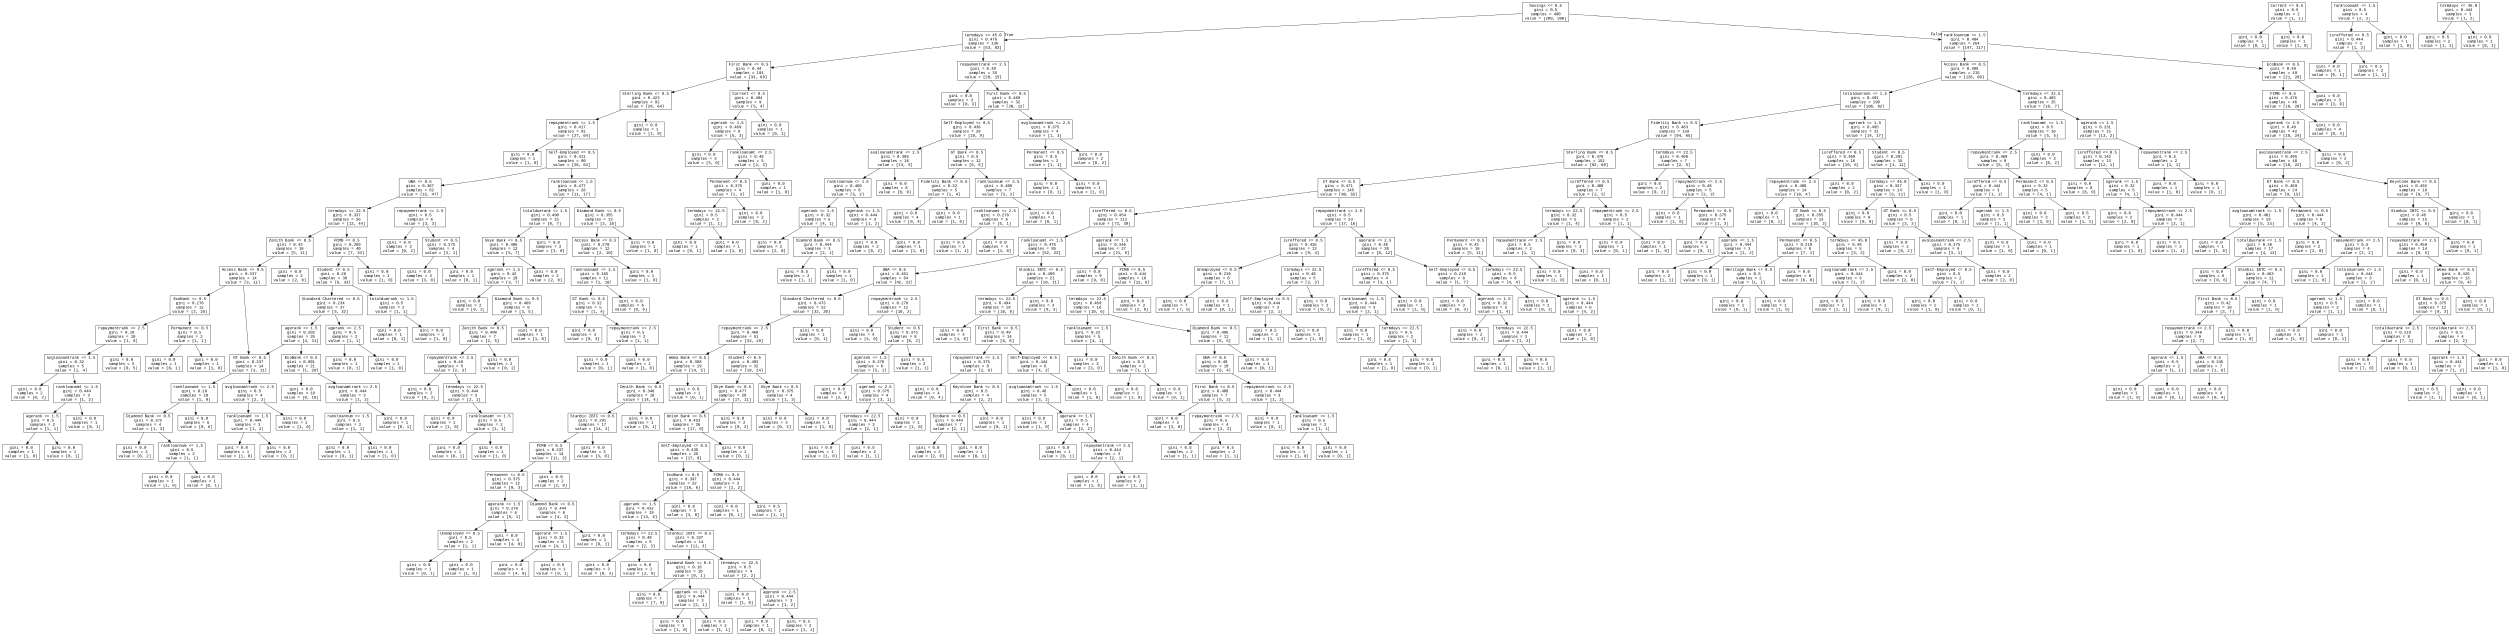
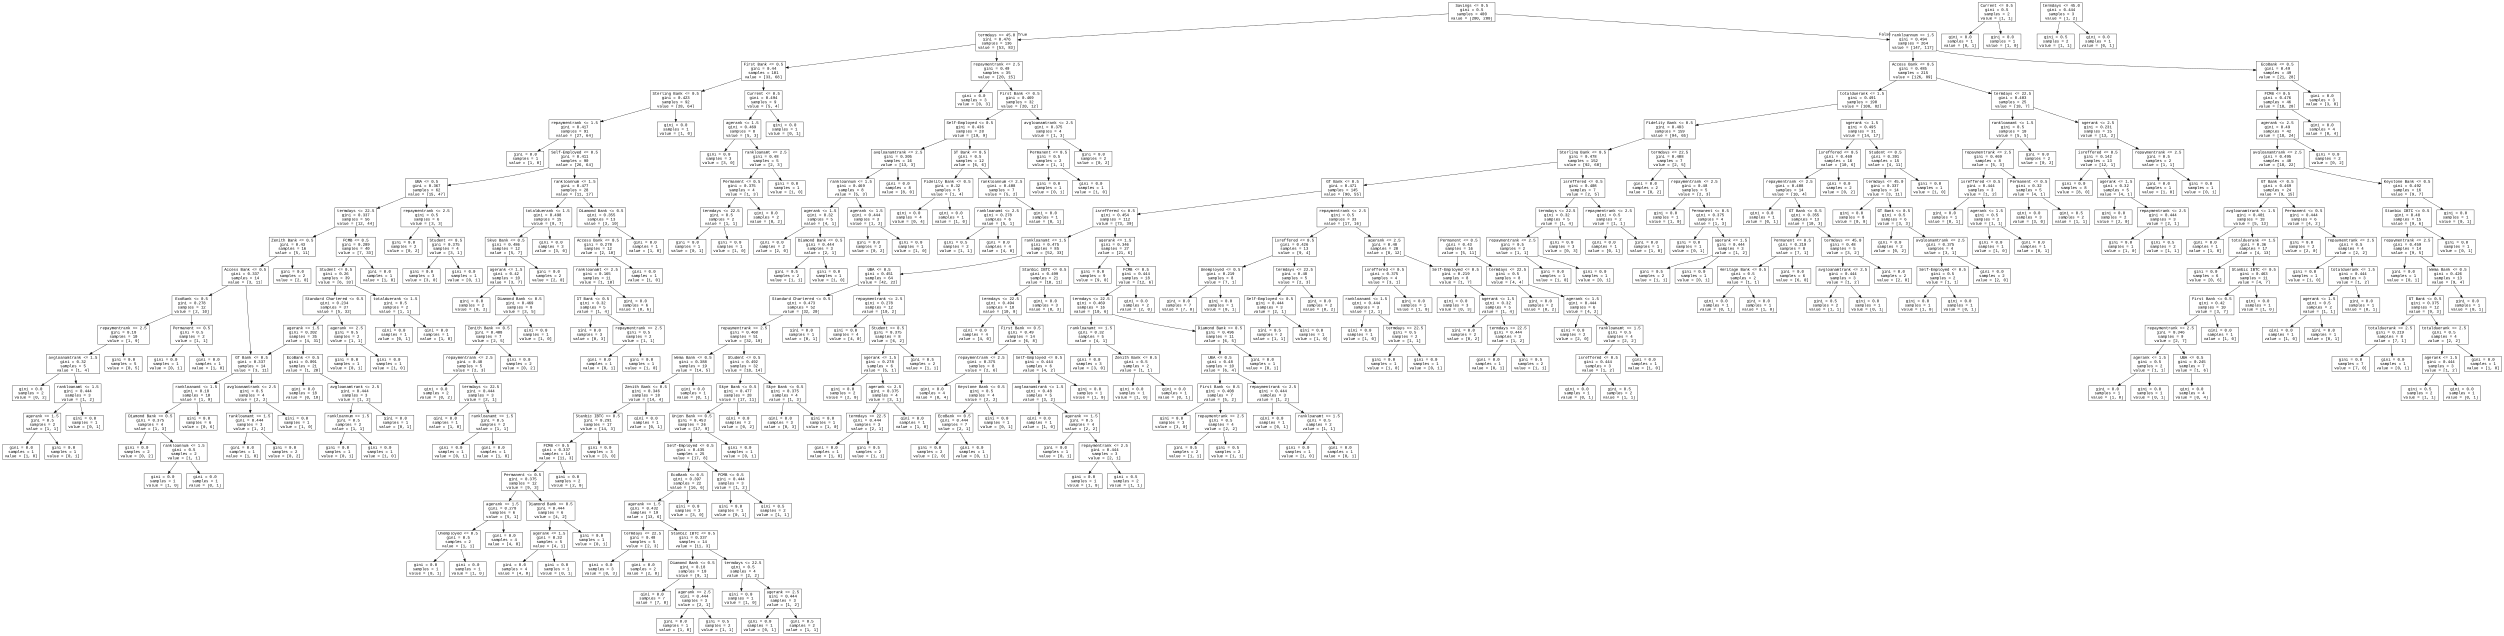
none -> (1600, 319)
